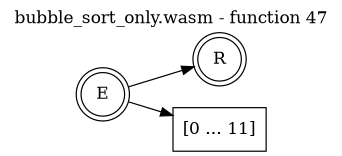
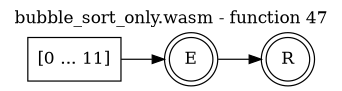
(145, 107) -> (137, 59)
